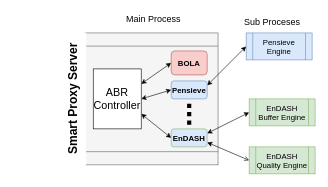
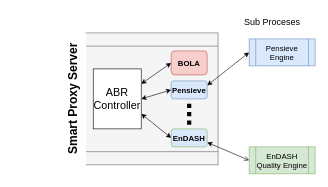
(153, 18) -> none
(279, 46) -> (282, 52)
(282, 112) -> none
(212, 131) -> none
